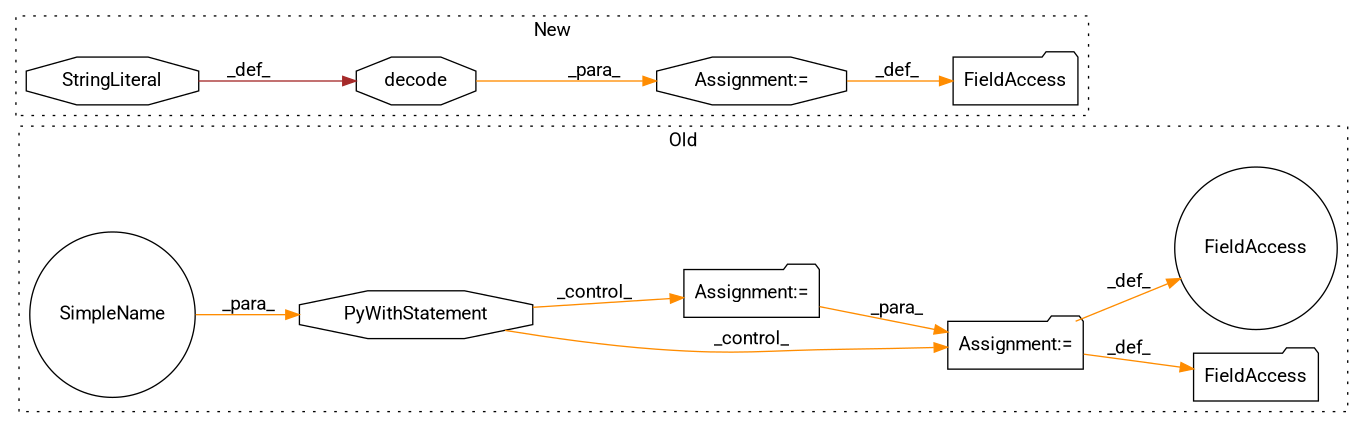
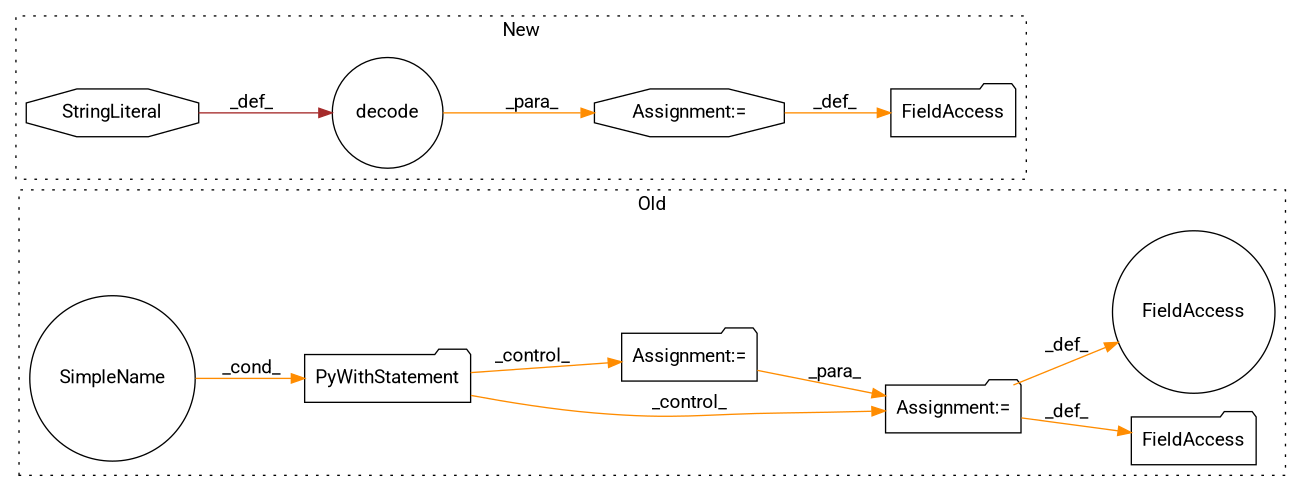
(416, 81) -> (388, 113)
(249, 305) -> (252, 368)
(416, 315) -> (388, 378)
